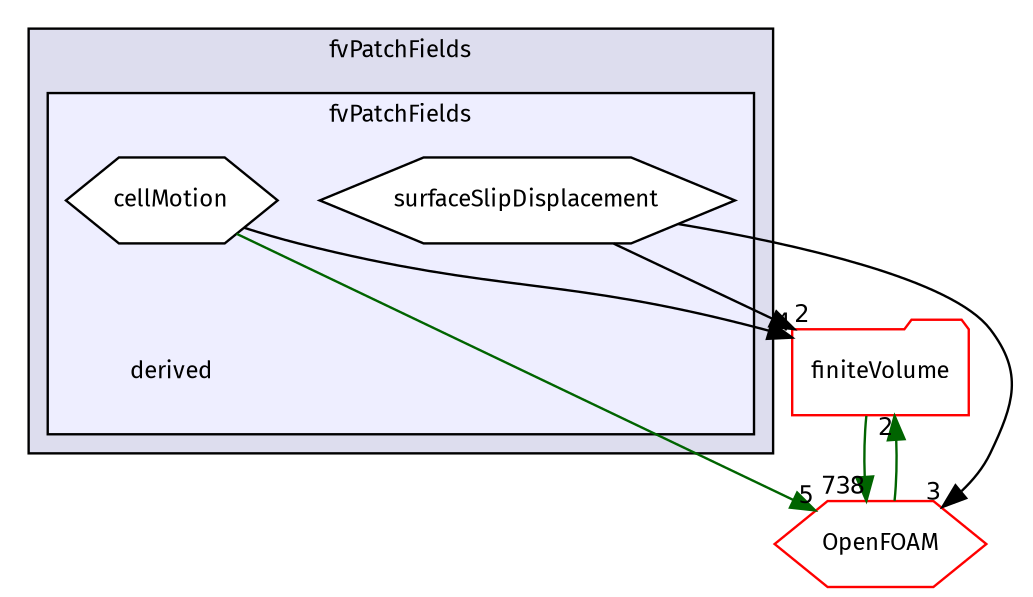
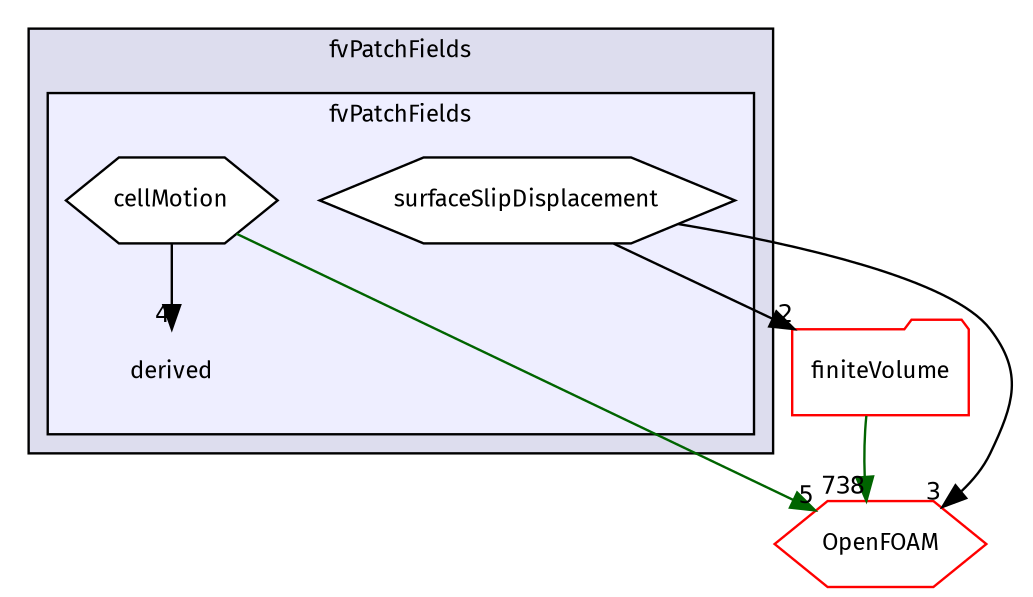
(506, 282) -> (172, 275)
(896, 470) -> none
